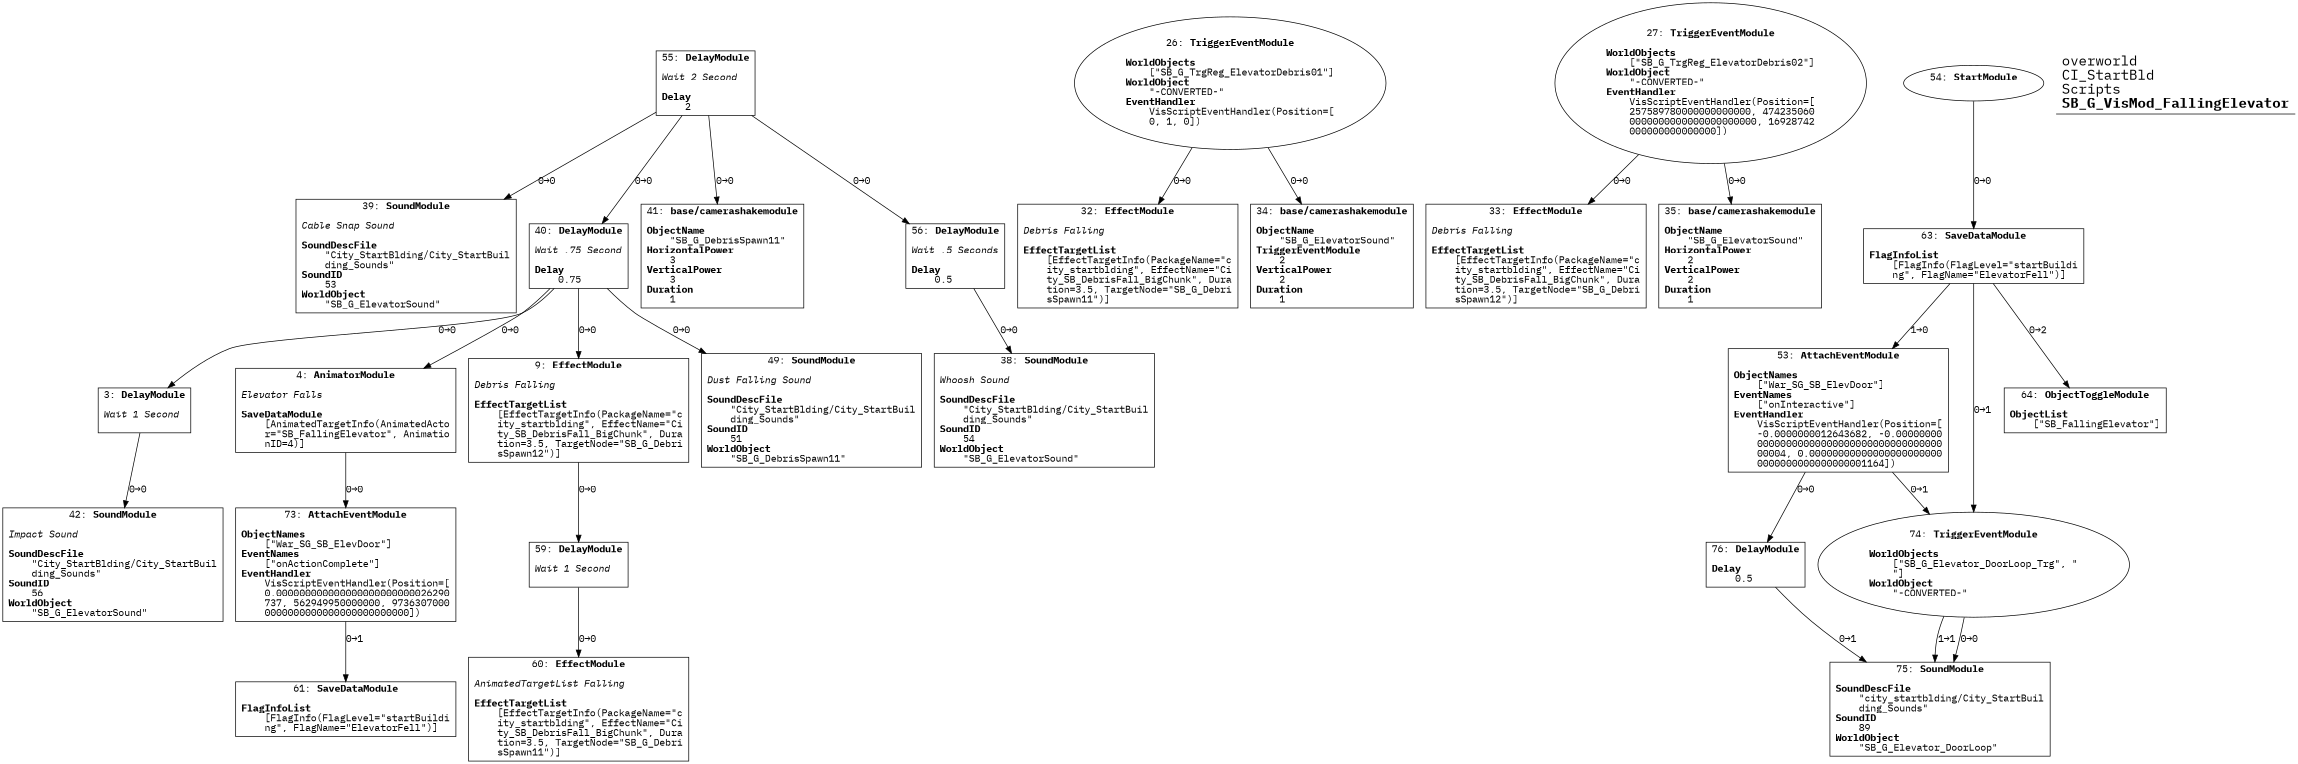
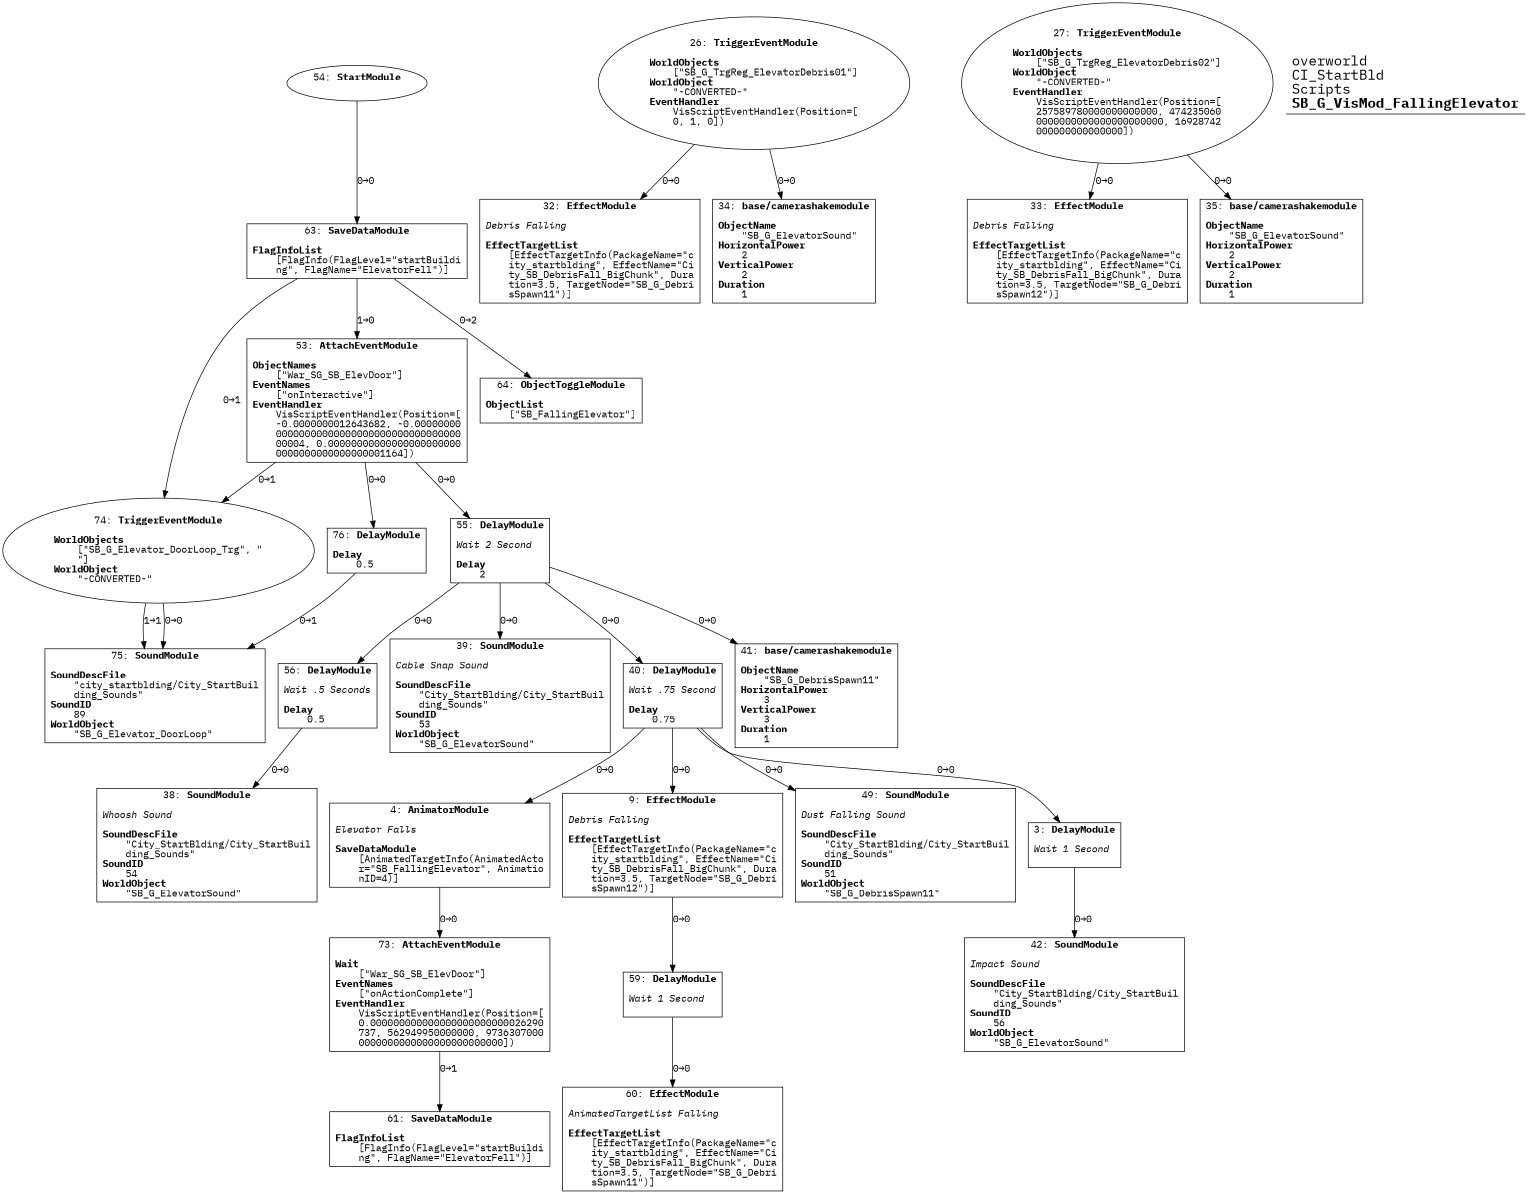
(1308, 250) -> (762, 246)
none -> (440, 488)
(273, 535) -> (347, 964)
